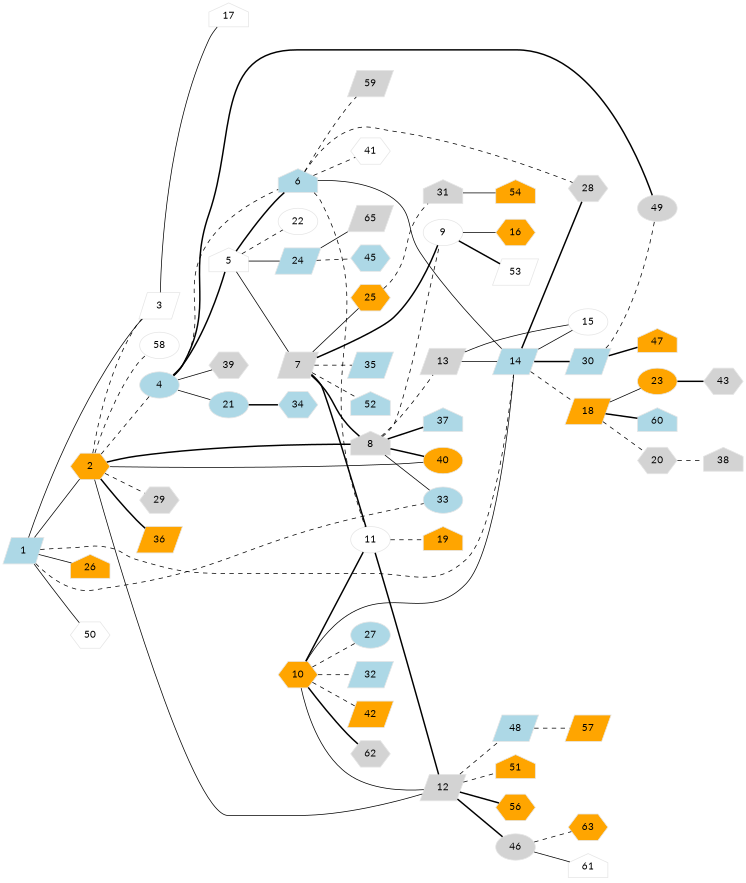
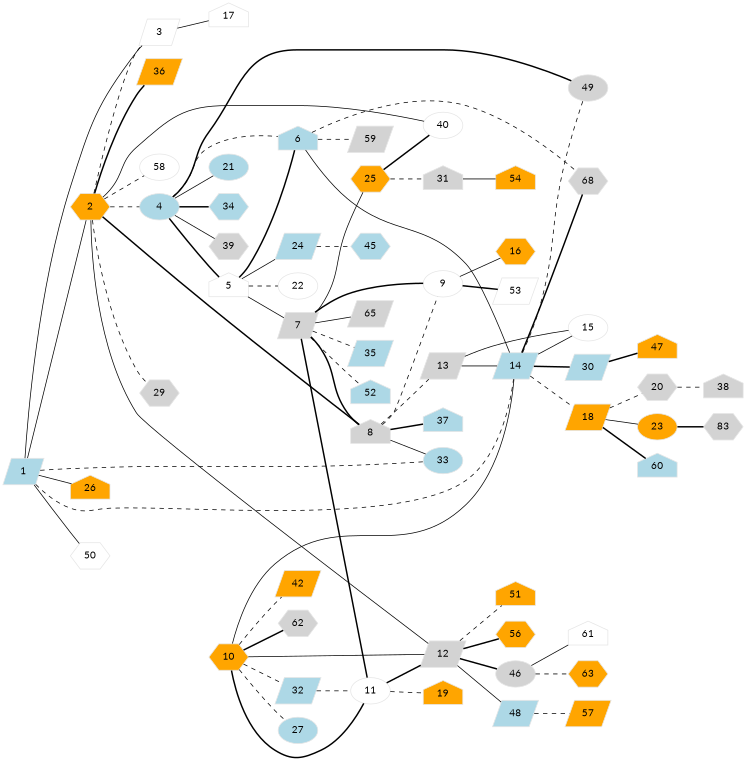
(370, 151) -> none
(588, 188) -> (588, 181)
(332, 241) -> (333, 320)
(637, 288) -> (554, 227)
(343, 358) -> (334, 691)
(723, 381) -> (723, 427)
(263, 405) -> (194, 207)
(407, 453) -> (406, 152)
(443, 461) -> (443, 125)
(479, 758) -> (479, 684)
